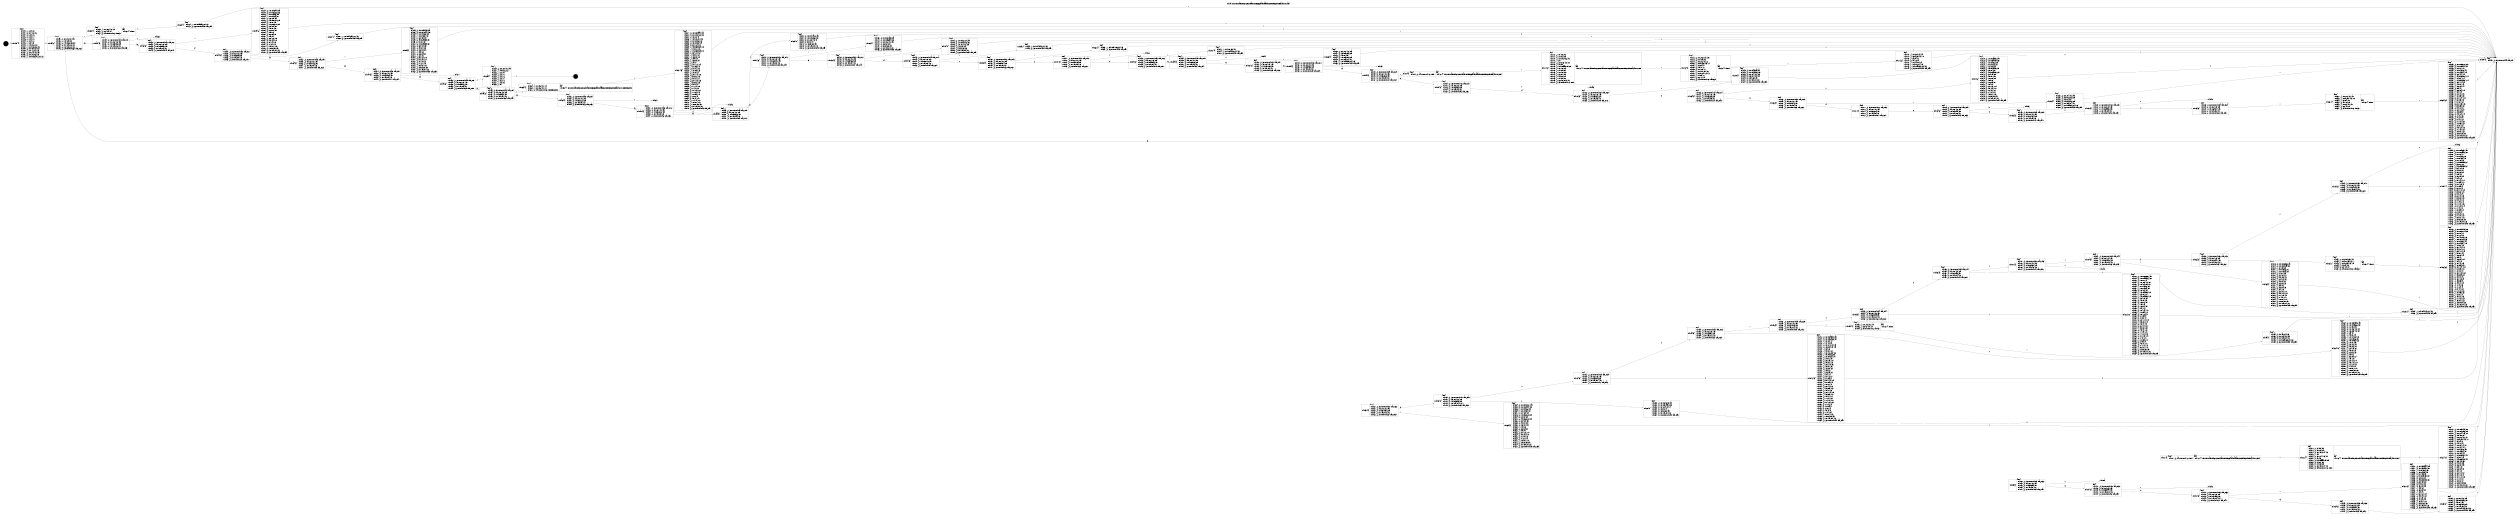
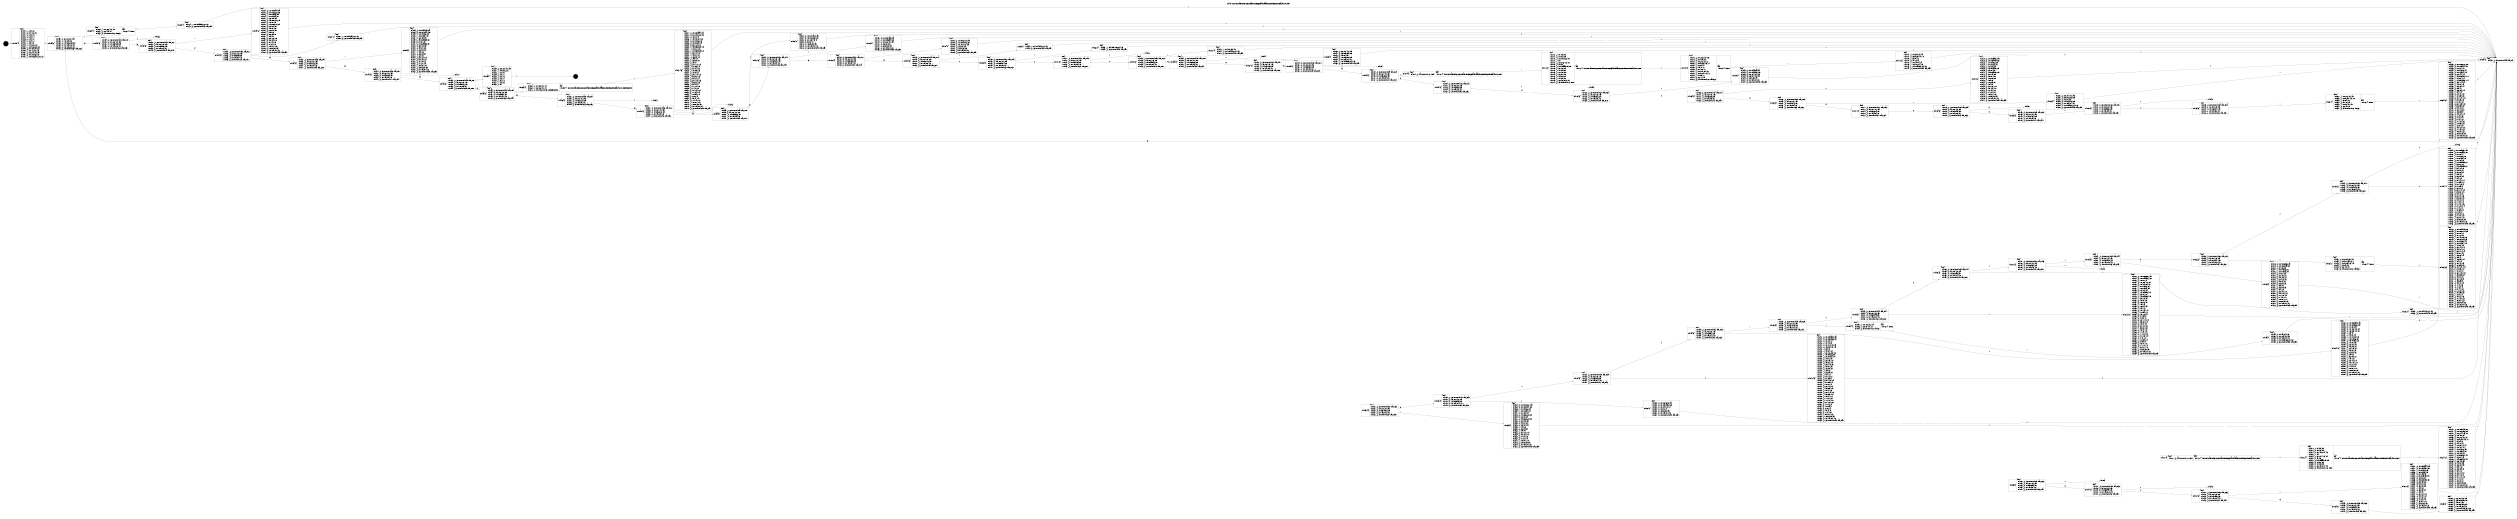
(2489, 252) -> (2439, 268)
